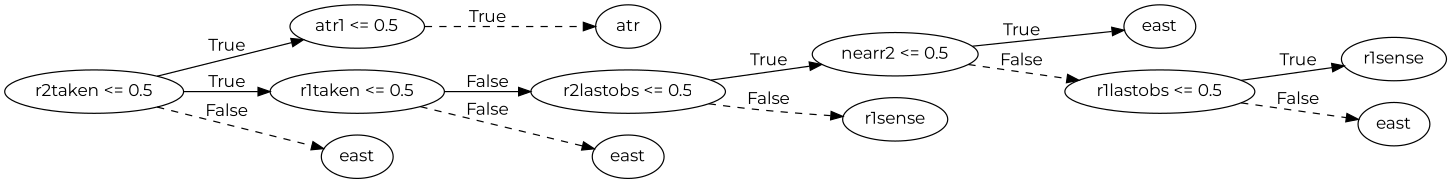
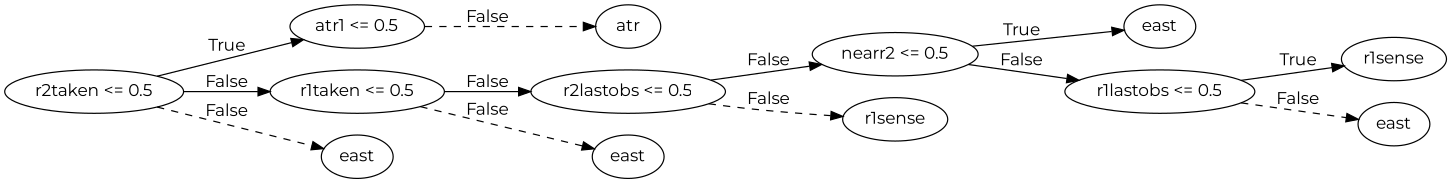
(488, 17) -> (488, 17)
(769, 61) -> (769, 61)
(1018, 72) -> (1018, 72)
(227, 83) -> (227, 83)
